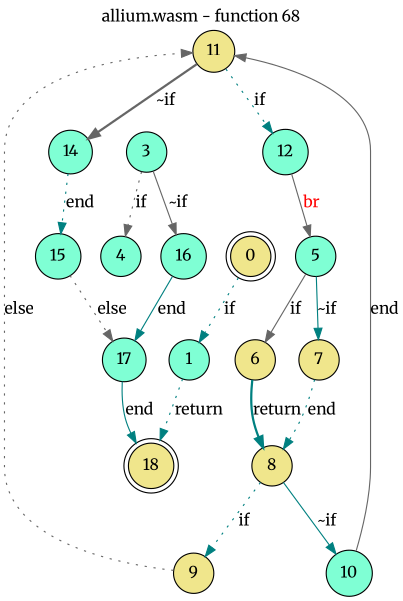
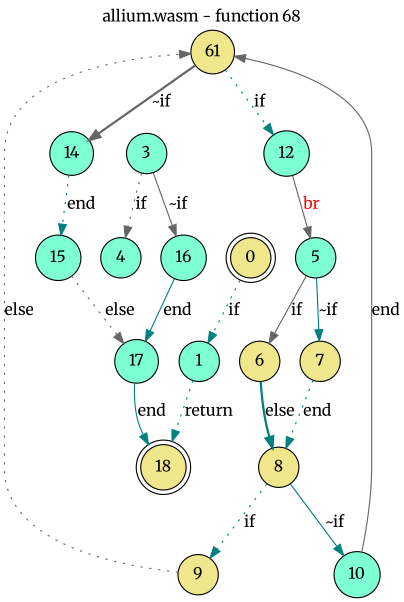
(214, 51) -> (213, 52)
(277, 410) -> (280, 412)
